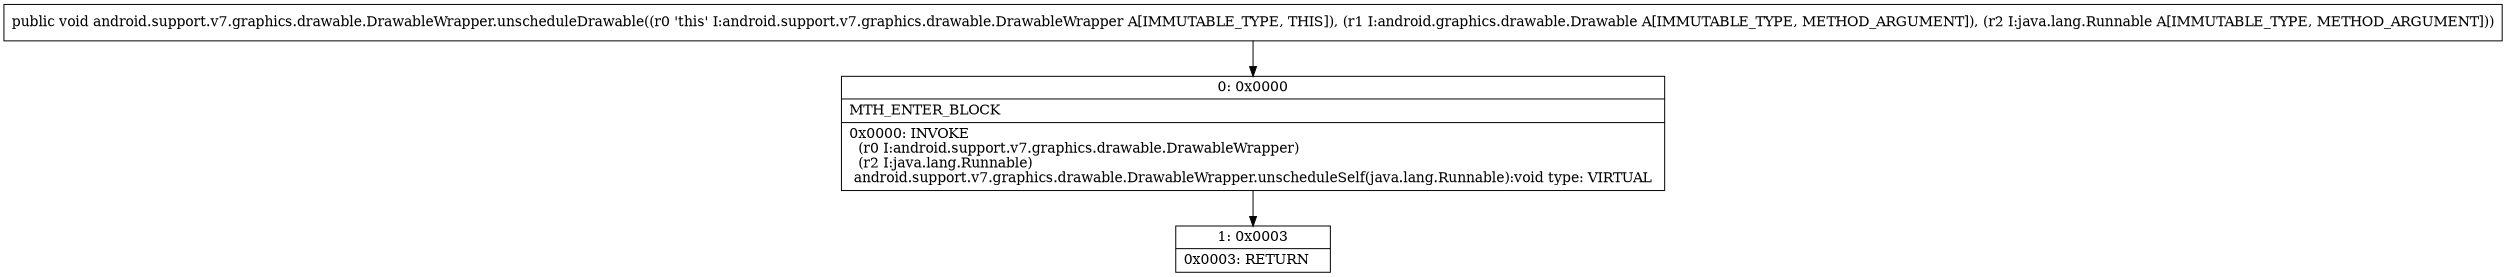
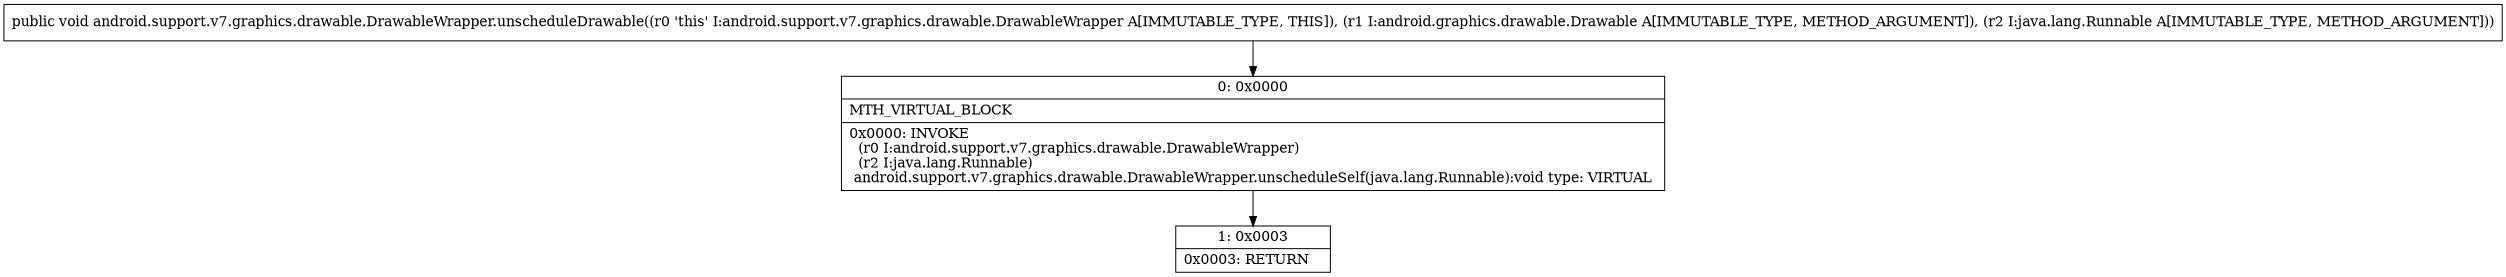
(925, 110) -> (931, 110)
